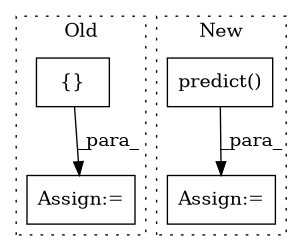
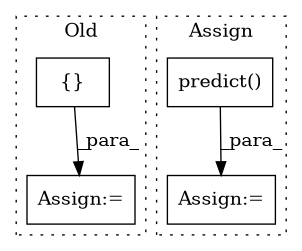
(221, 32) -> (221, 32)
